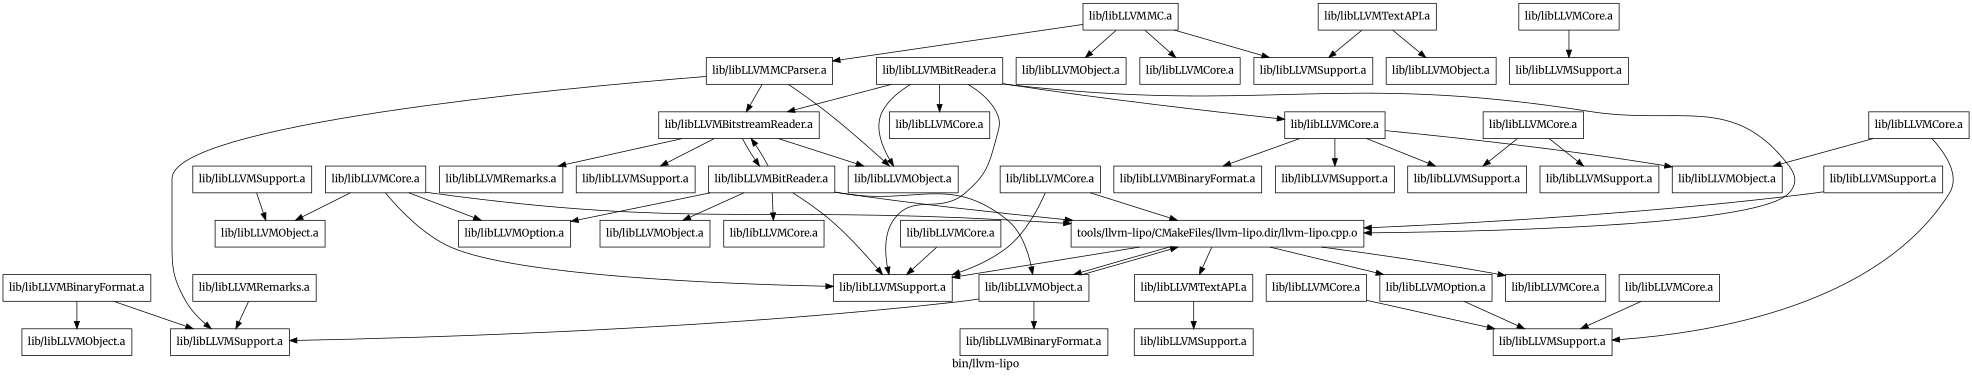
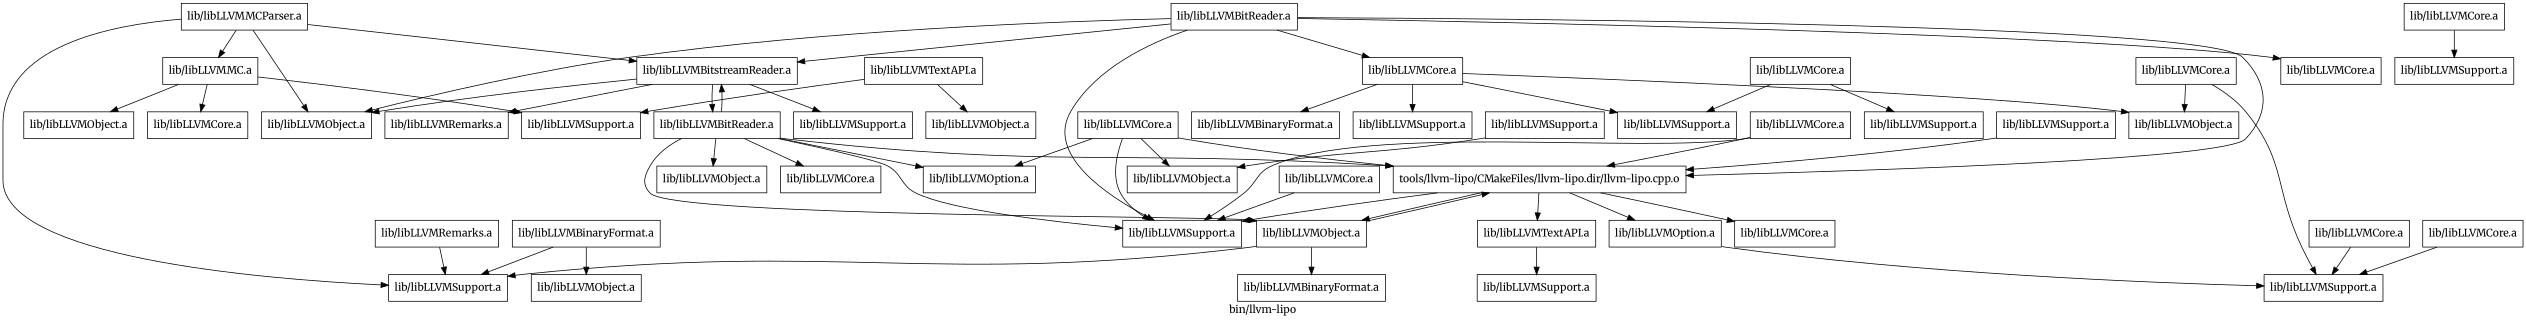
(962, 42) -> (229, 41)
